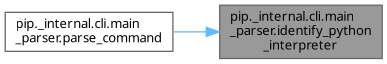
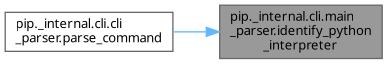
(89, 32) -> (89, 32)
